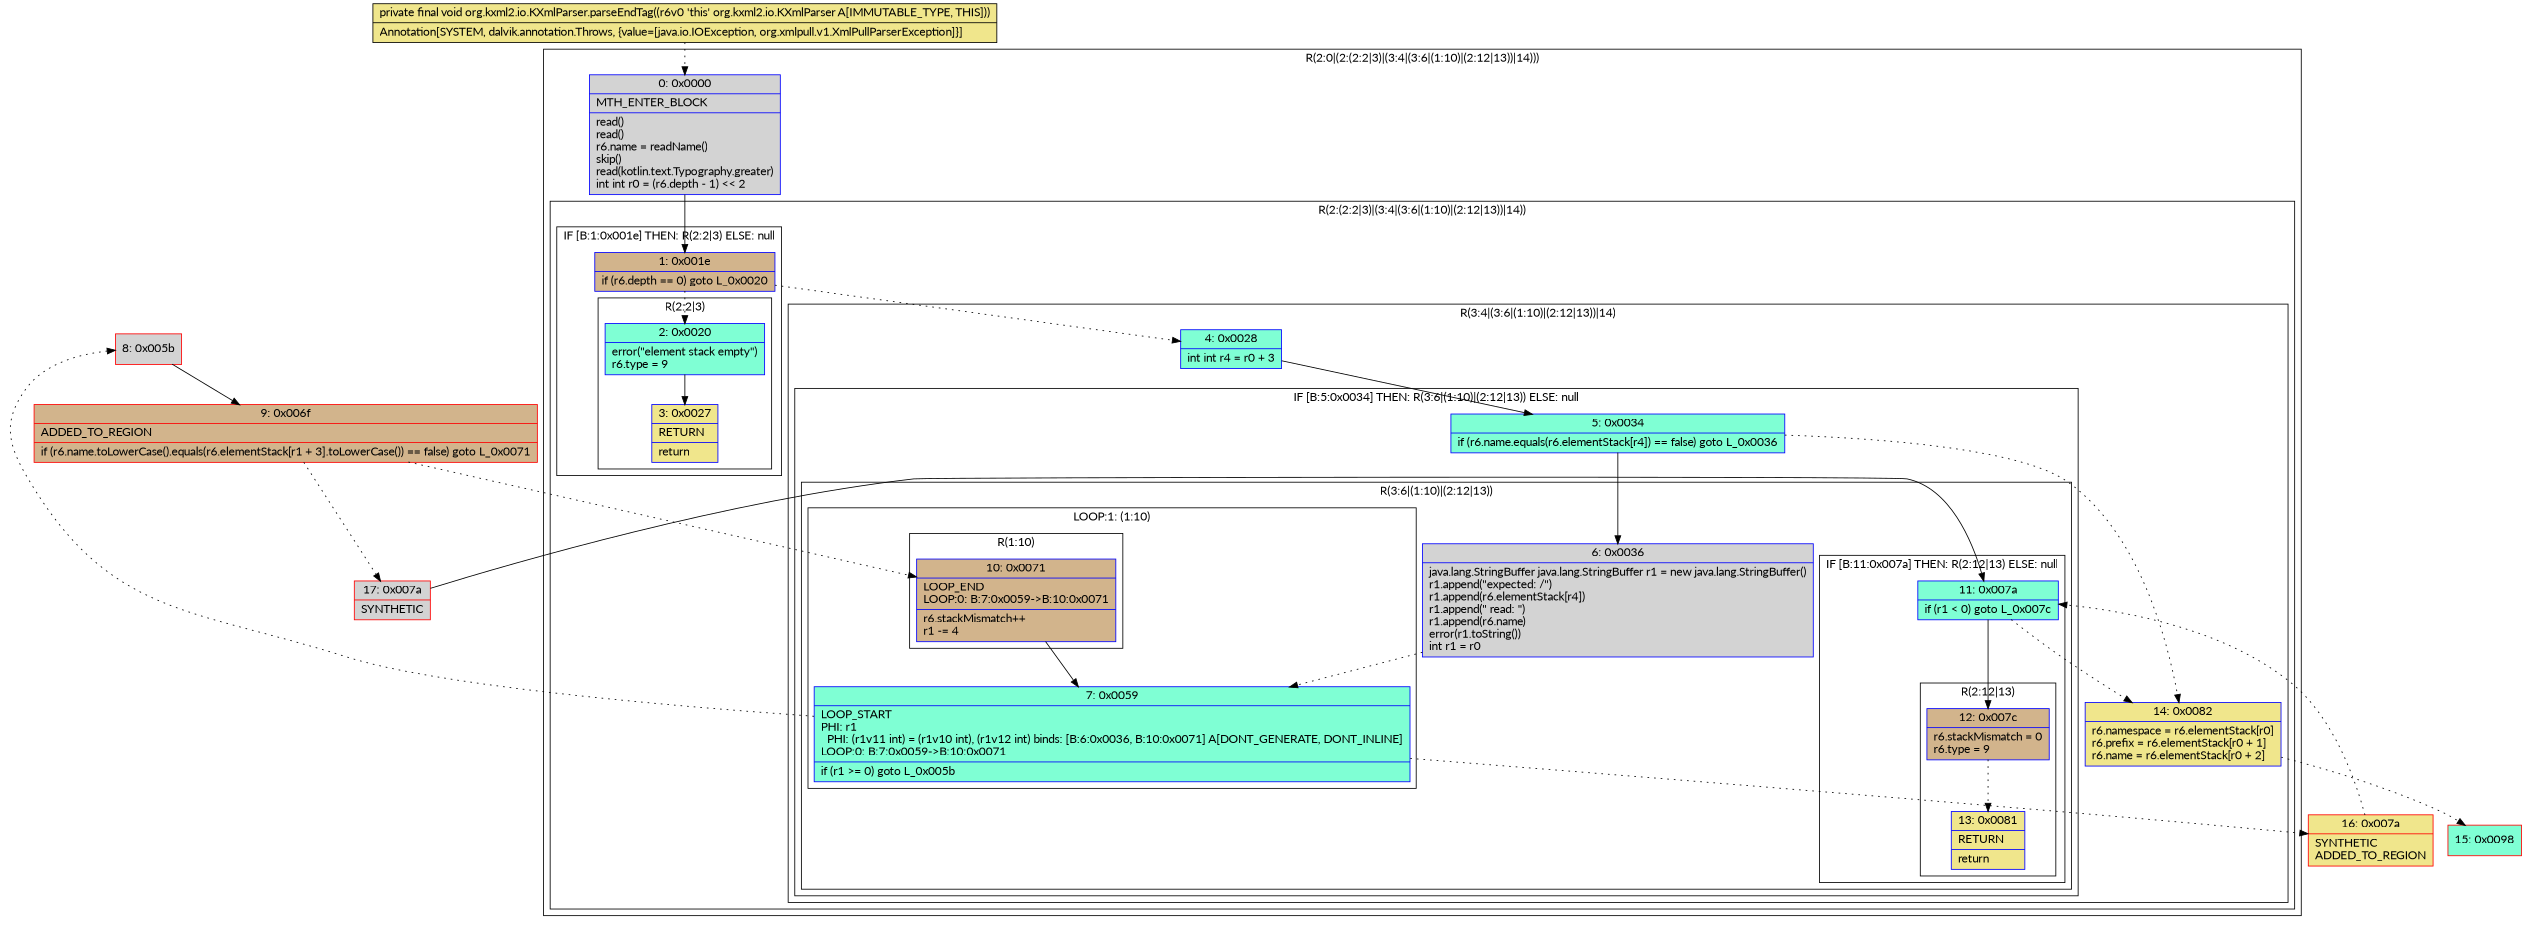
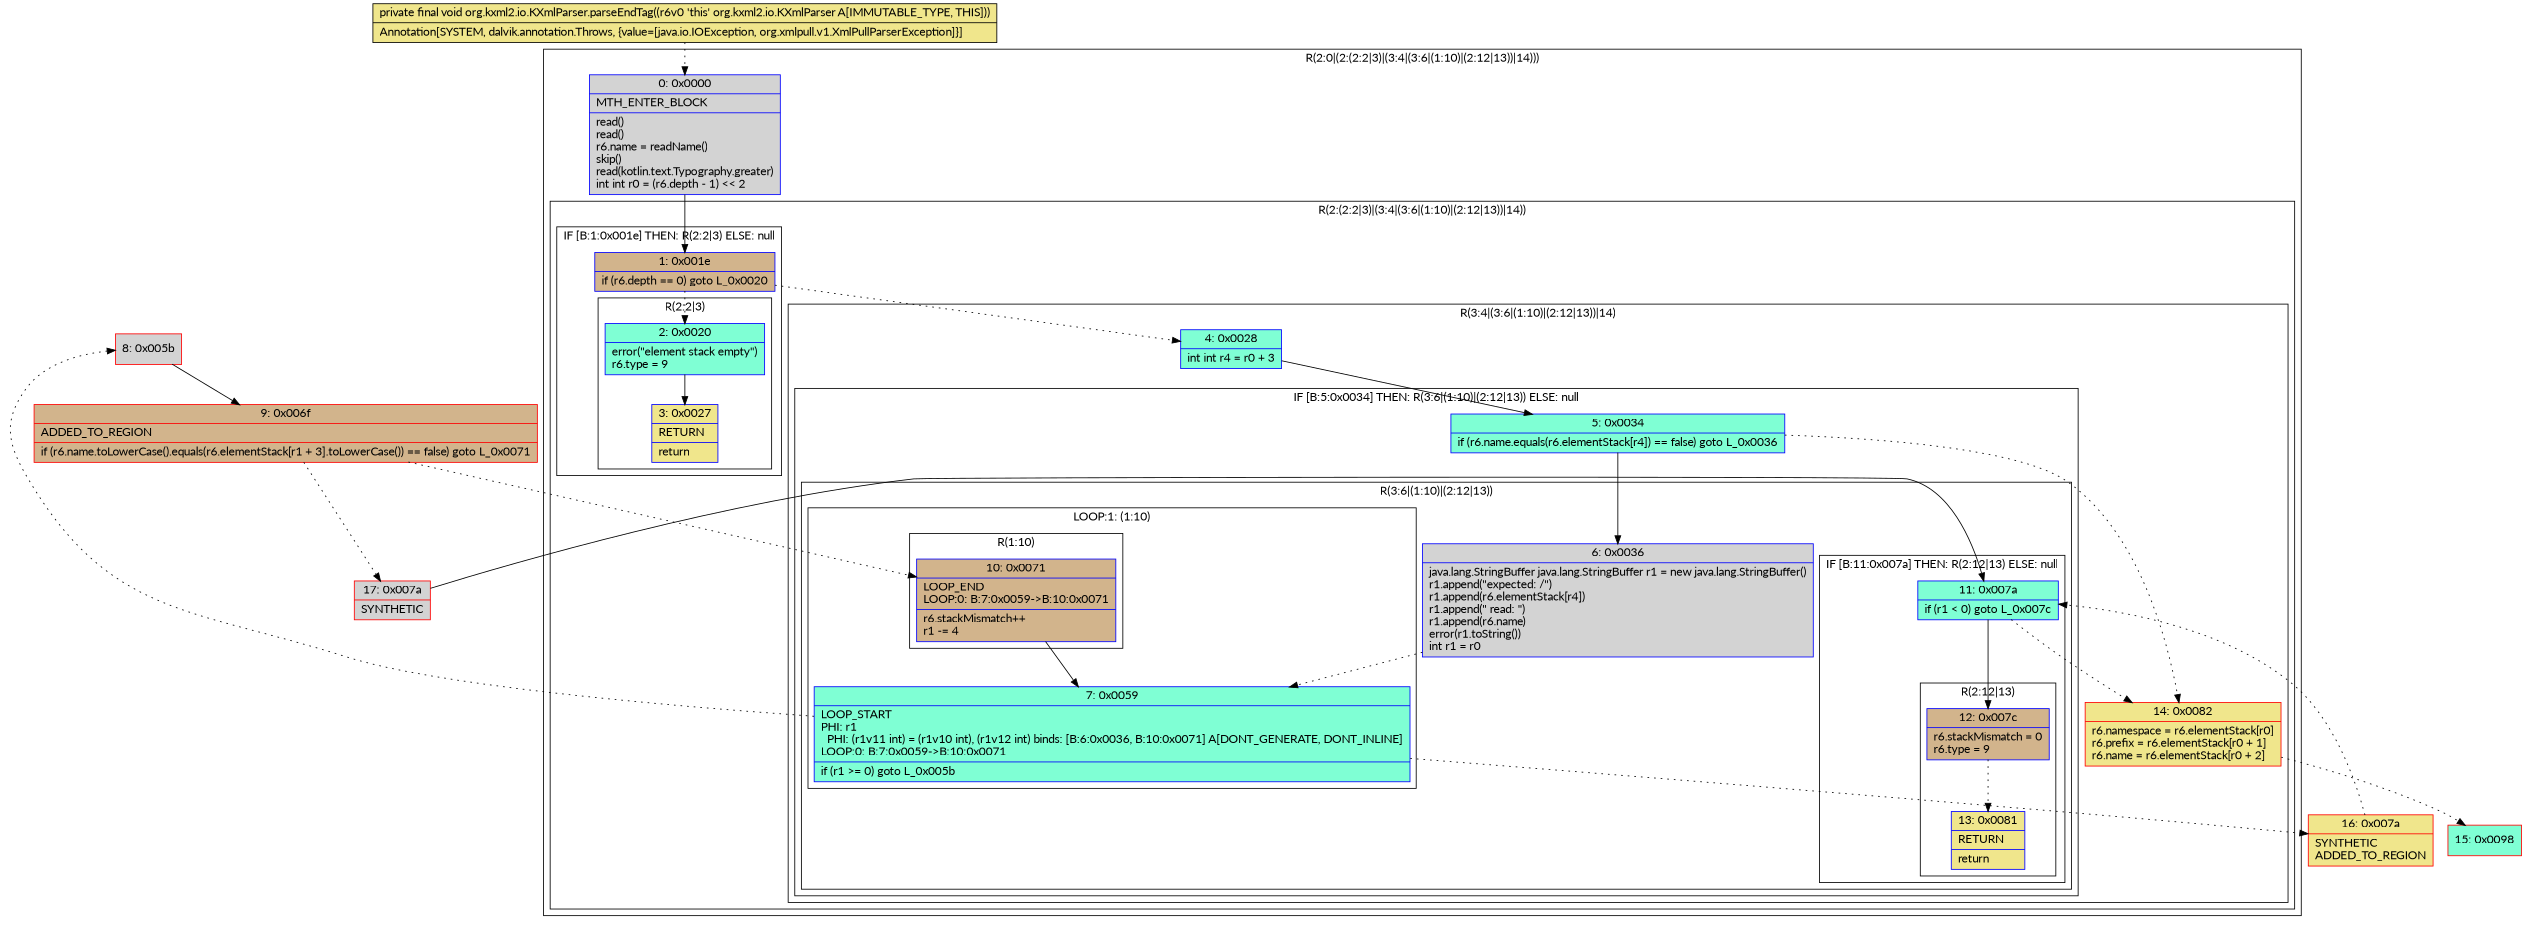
(2183, 734) -> (2183, 734)
